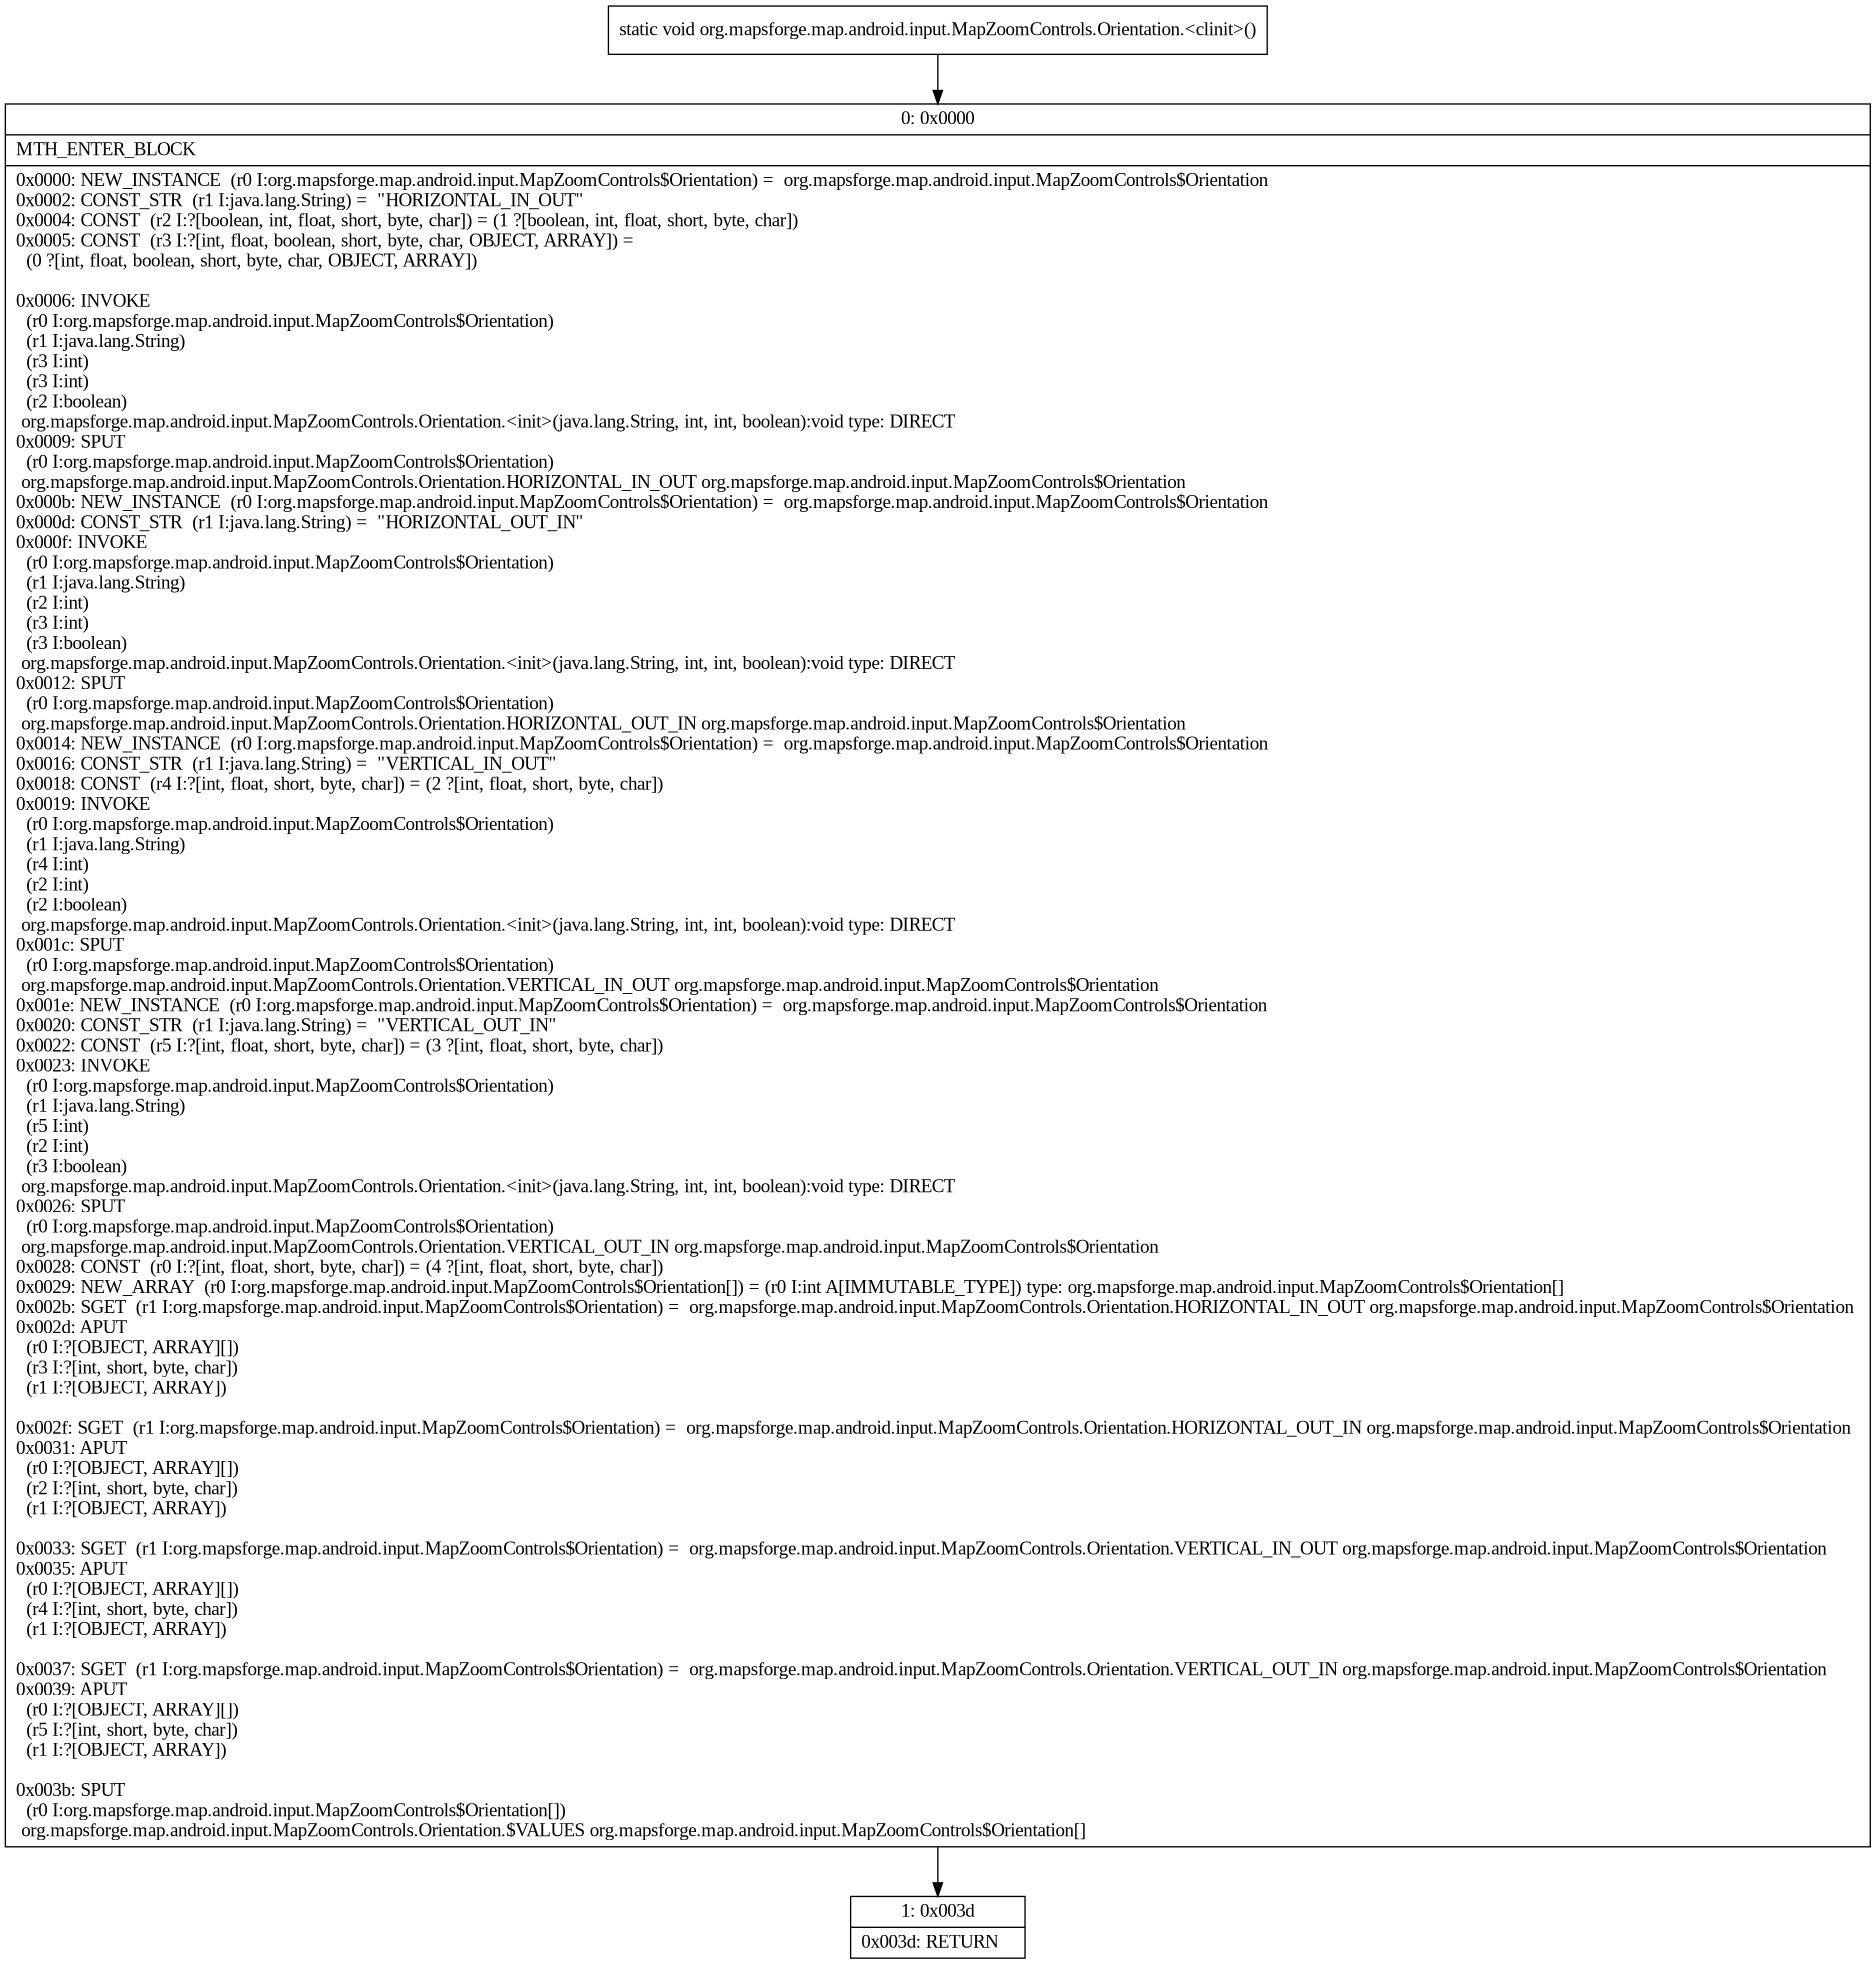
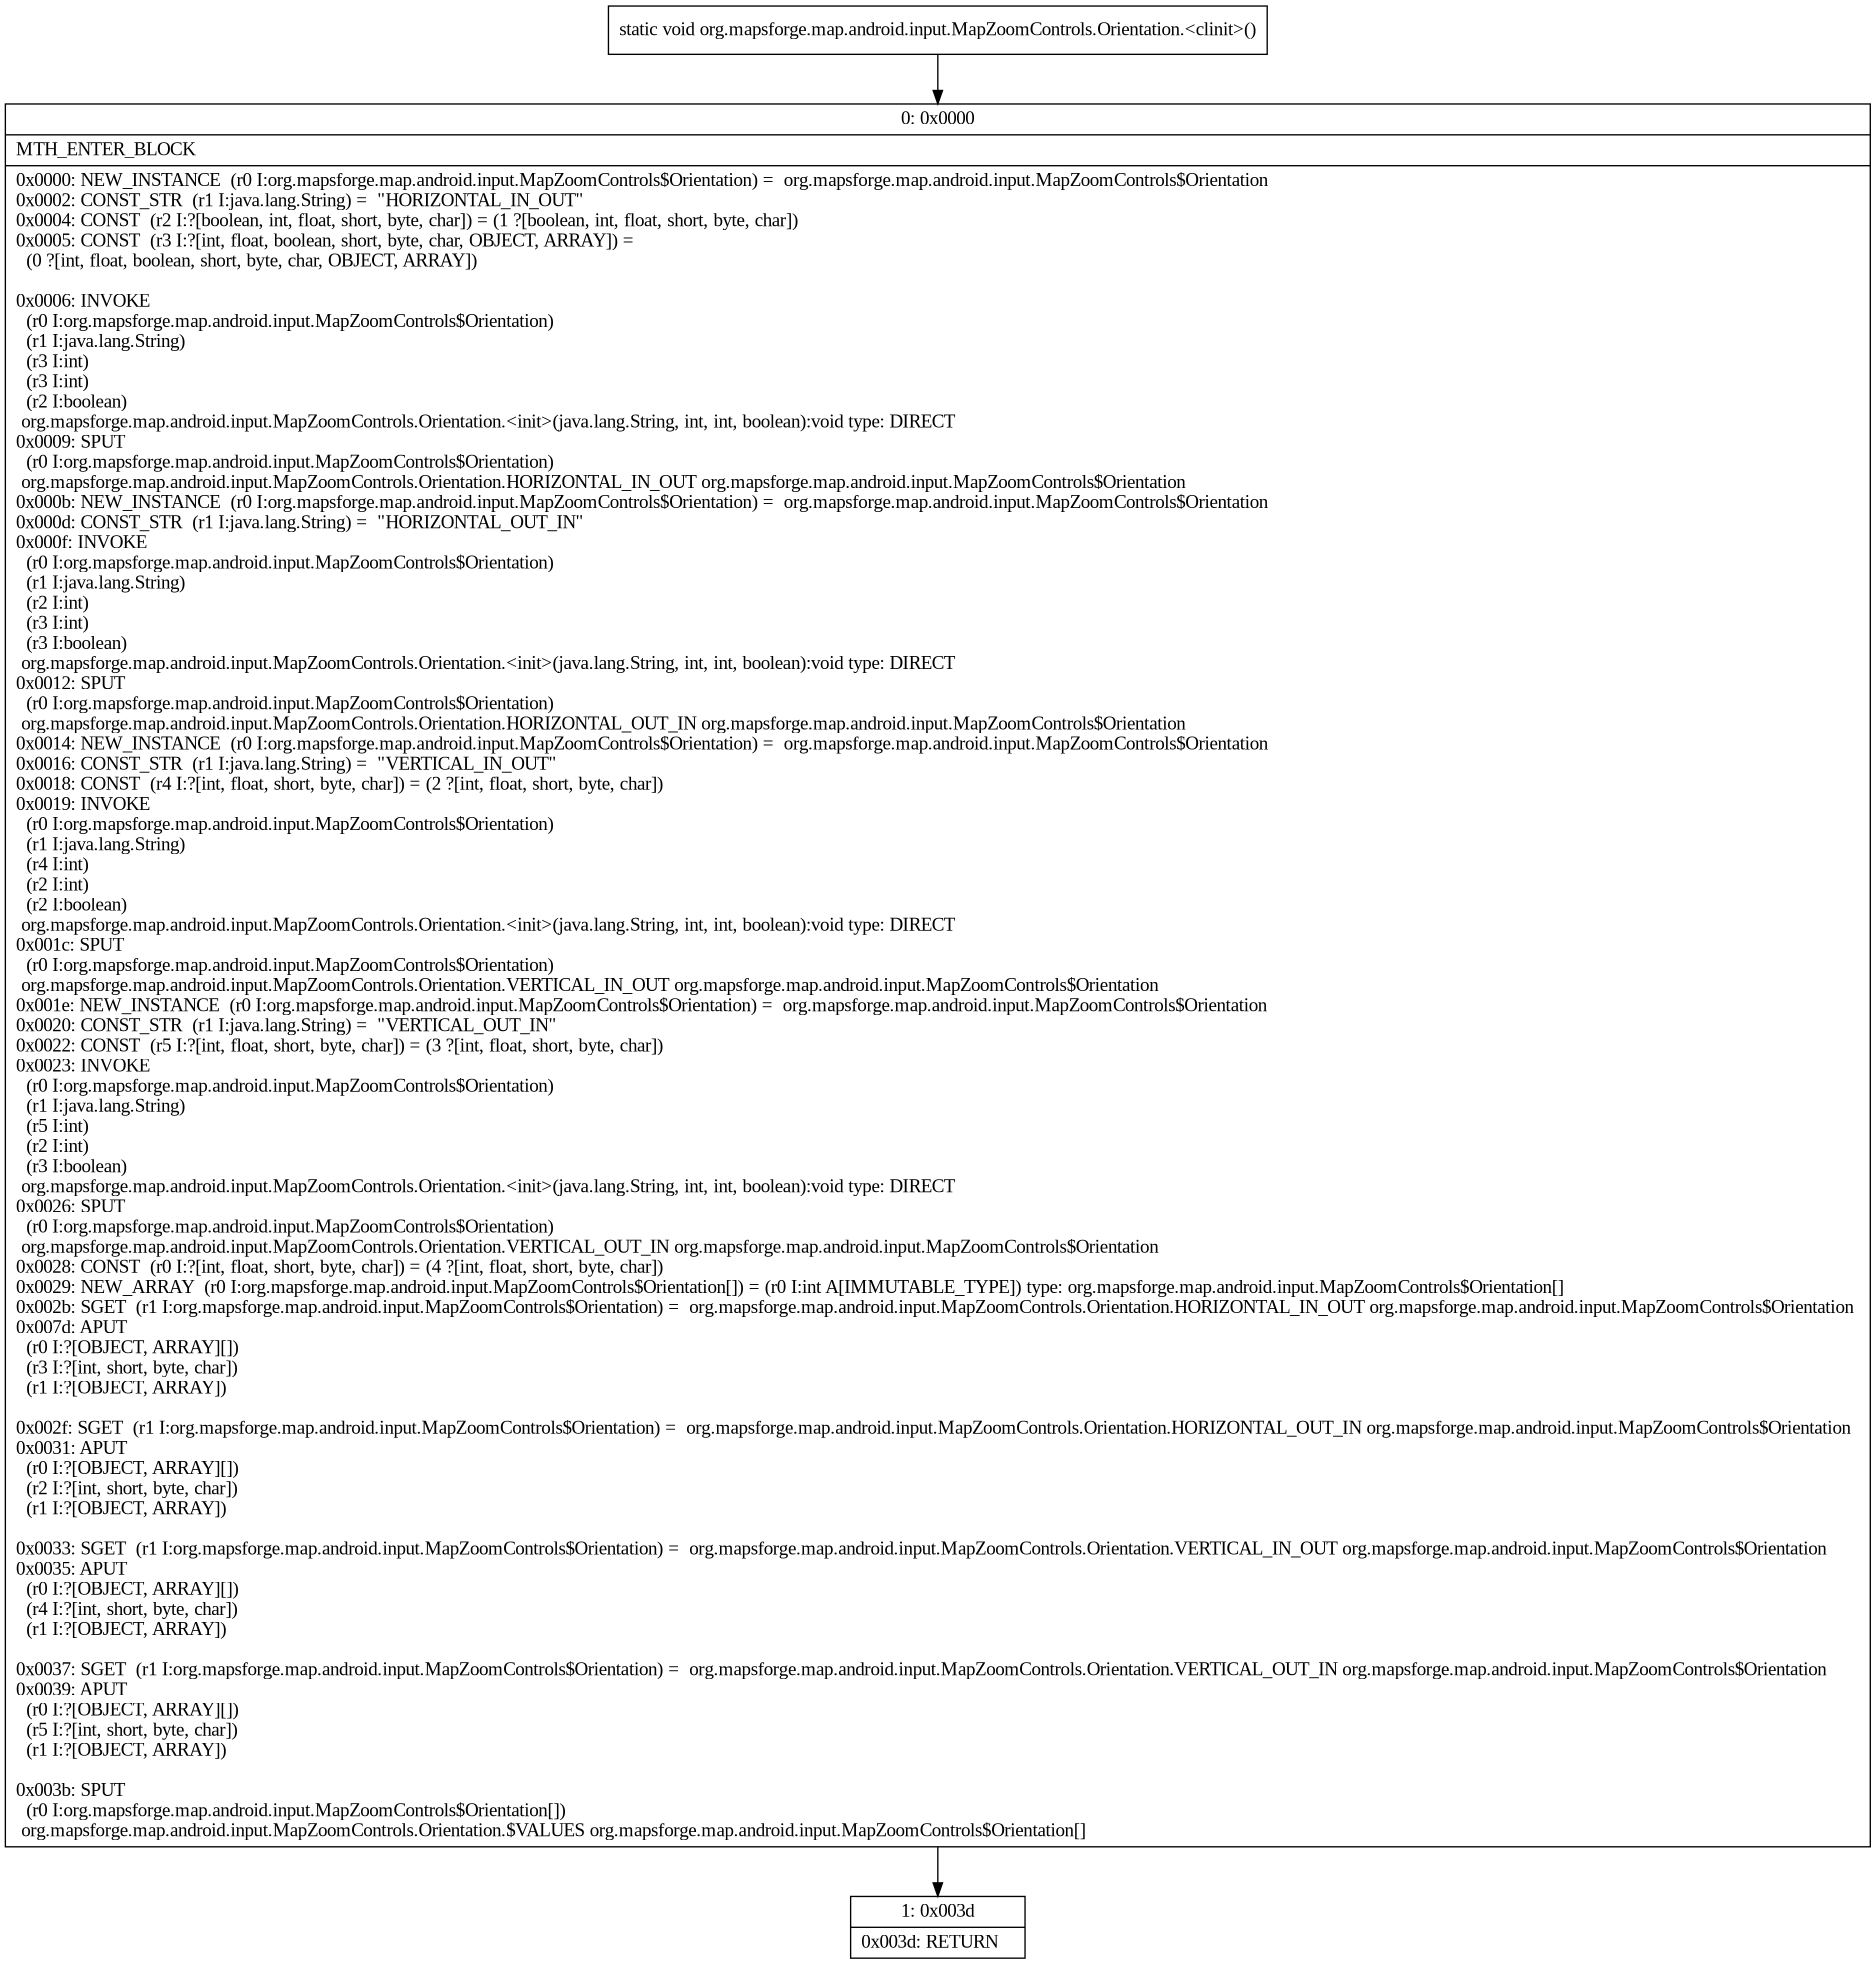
(77, 1328) -> (77, 1328)
